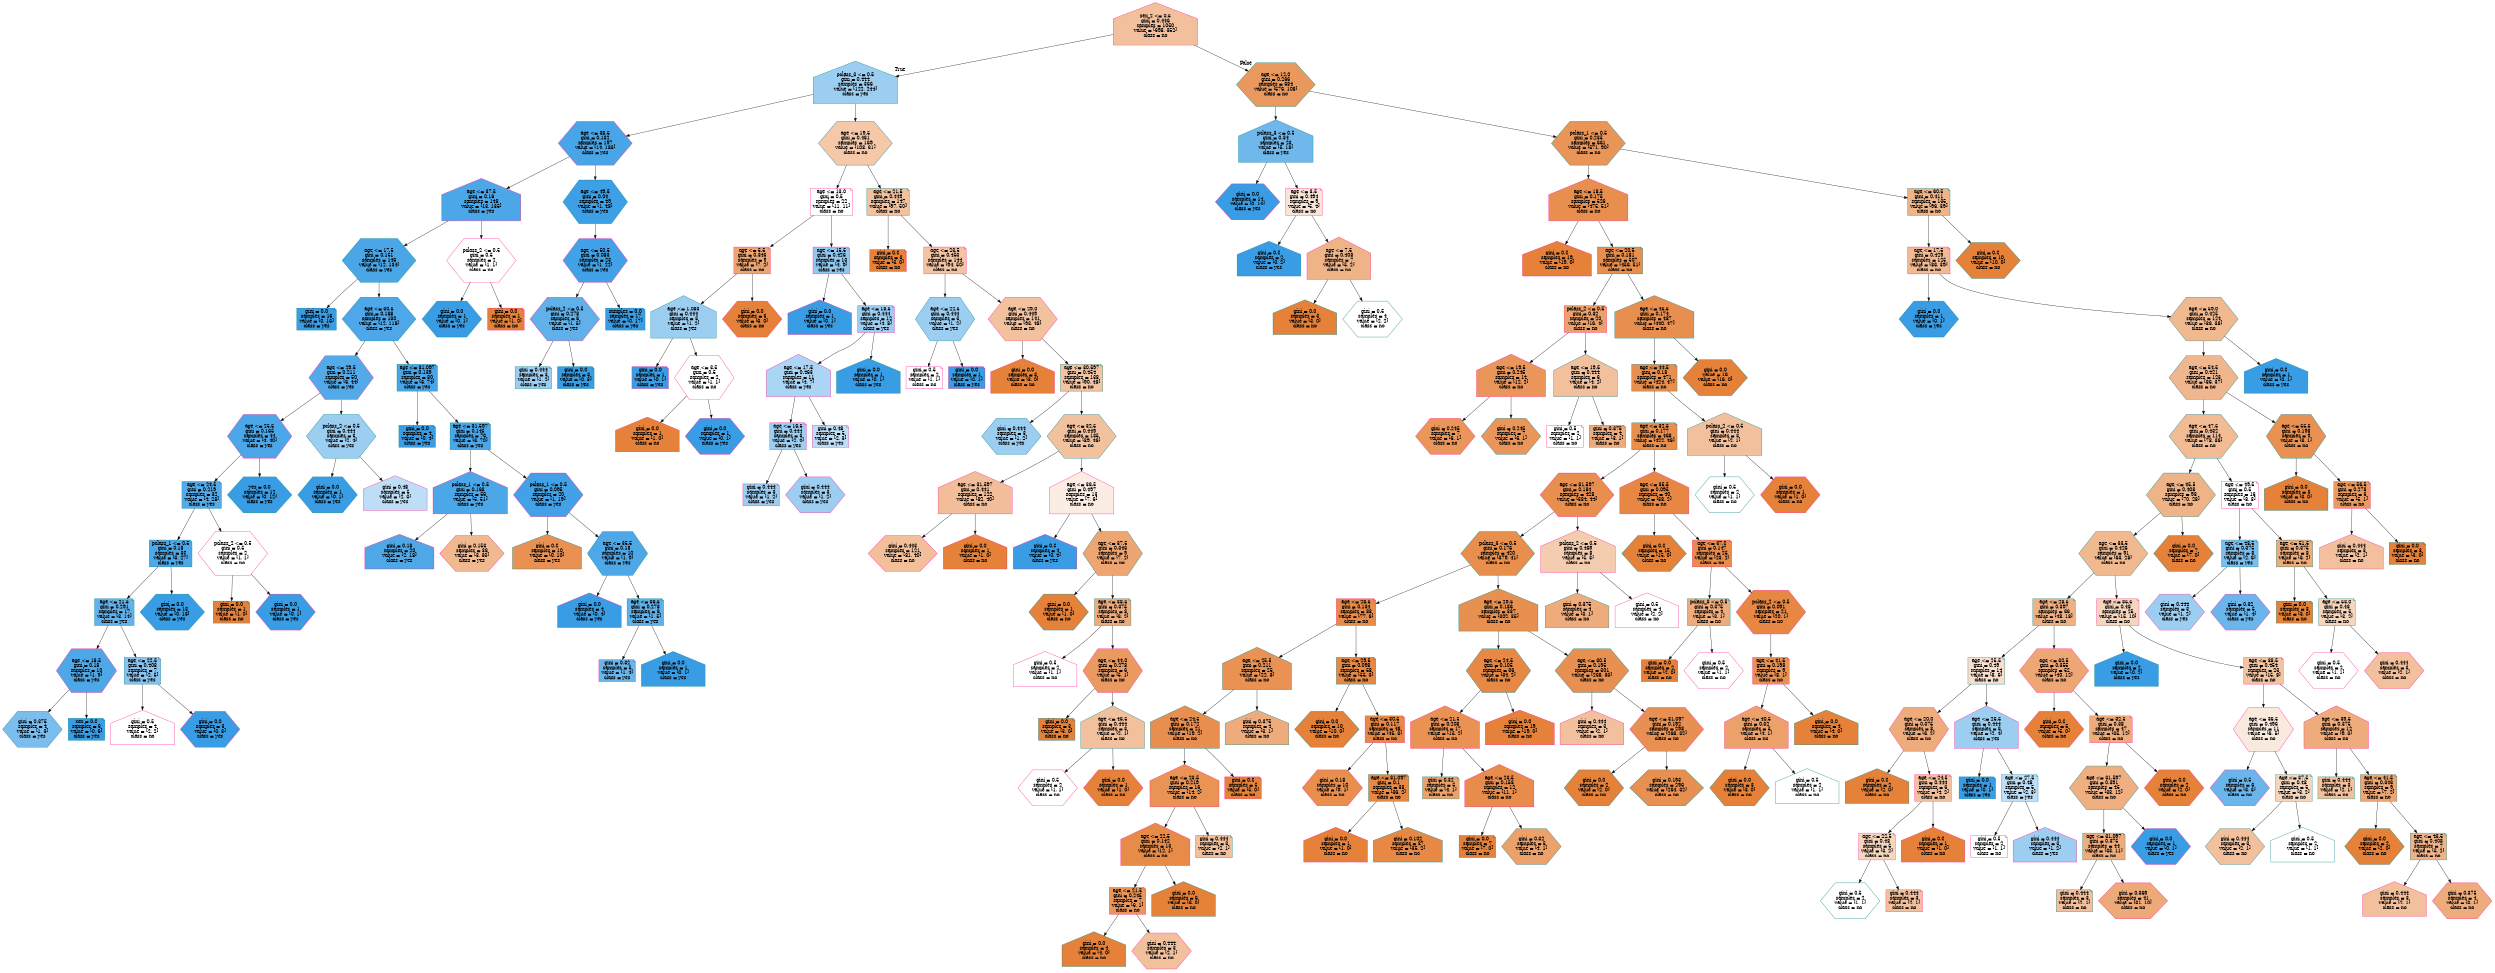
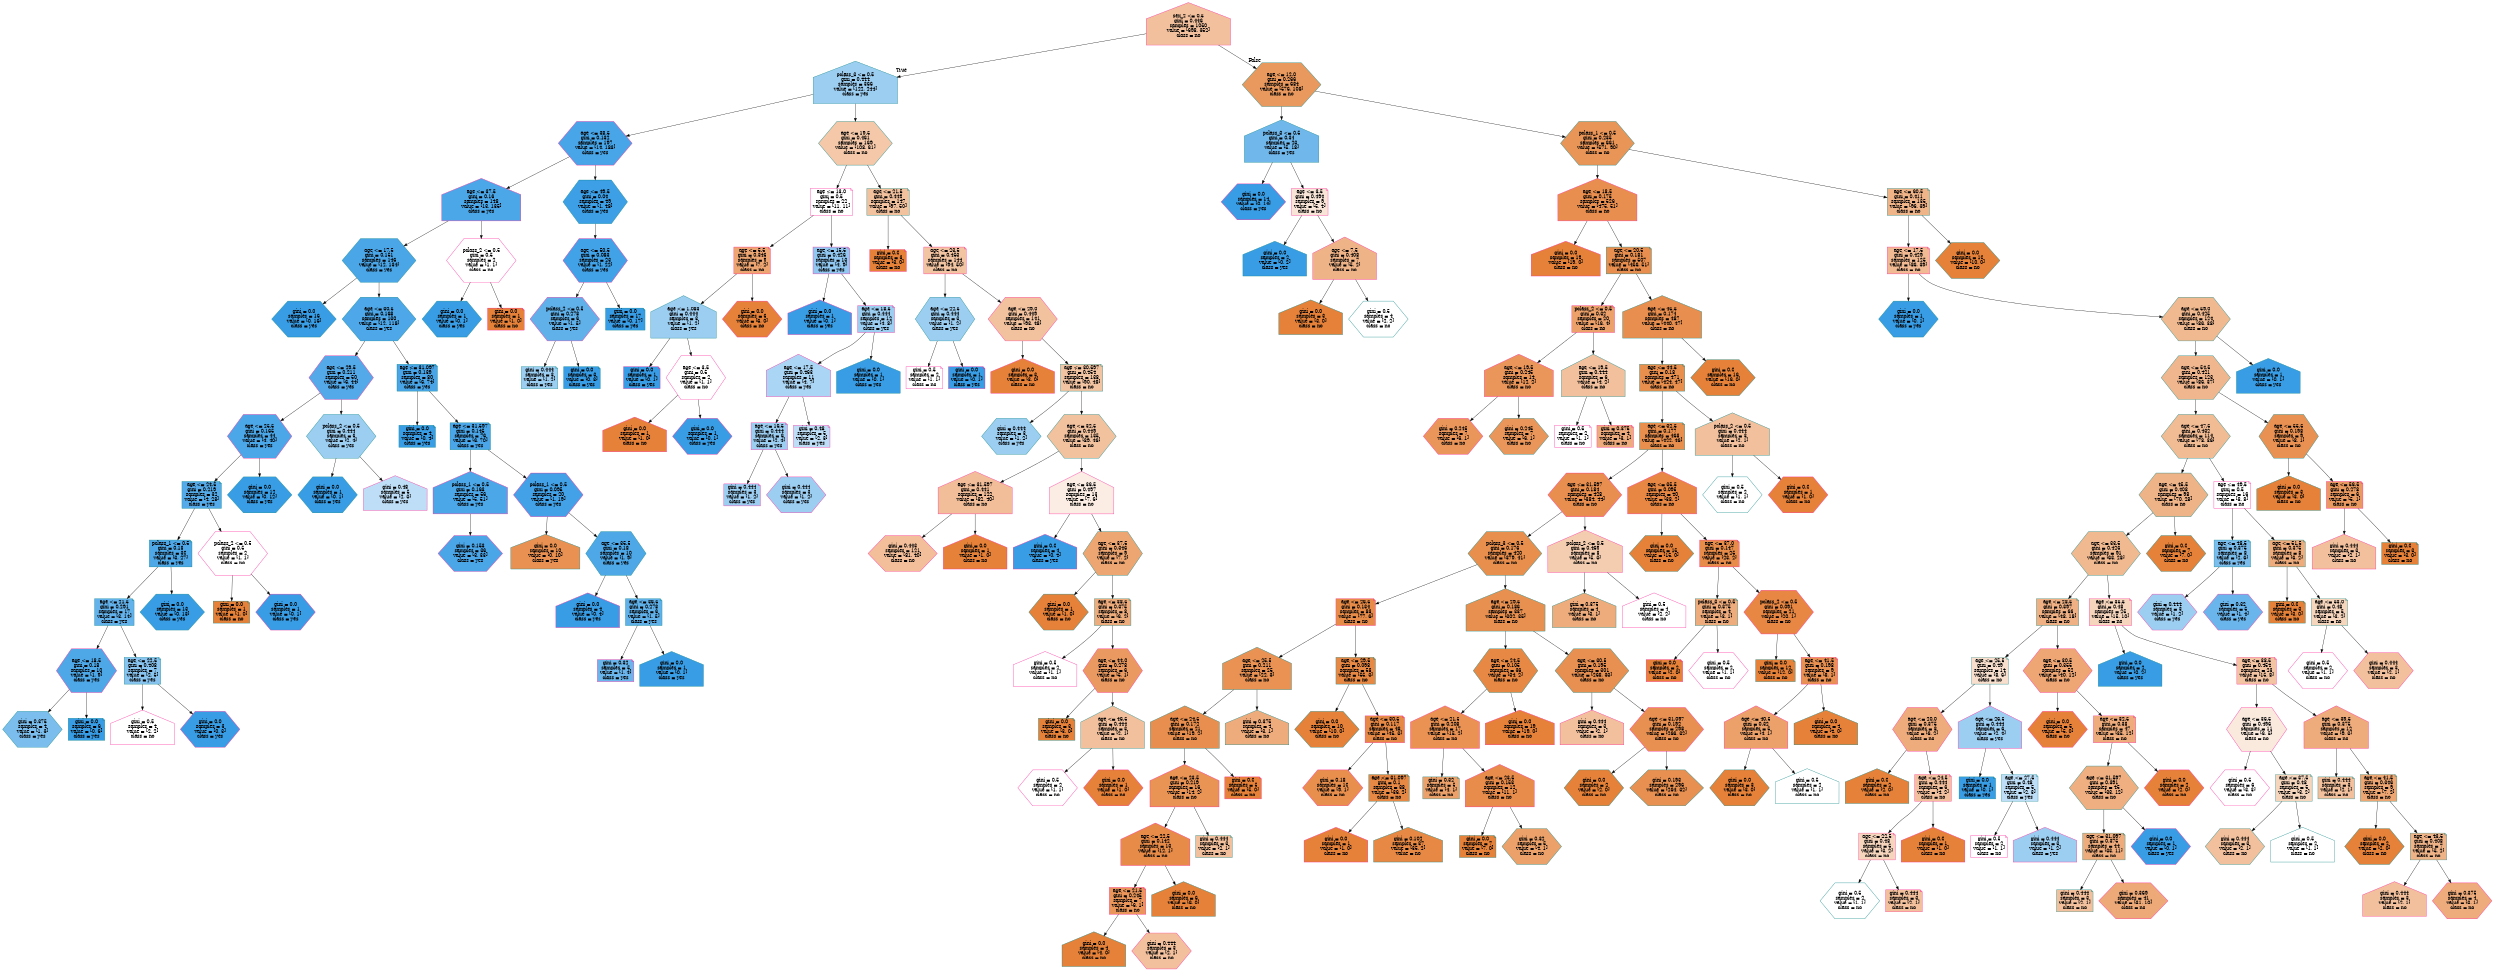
(317, 319) -> (304, 319)
(625, 319) -> (625, 319)
(1715, 378) -> (1723, 378)
(260, 495) -> (260, 495)
(399, 554) -> none
(472, 554) -> (470, 554)
none -> (1775, 671)
(86, 729) -> (86, 729)
(2240, 788) -> (2240, 788)
(1408, 847) -> (1408, 847)
